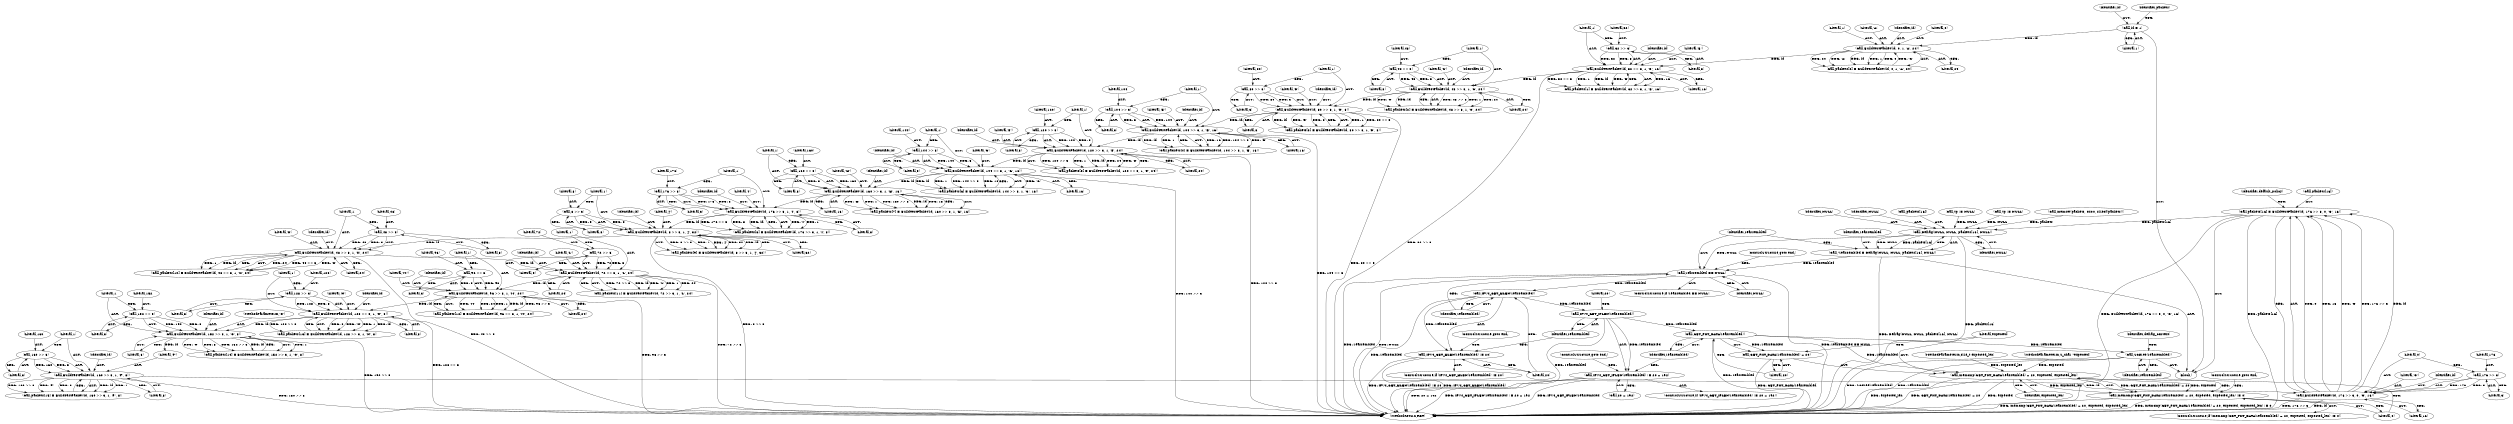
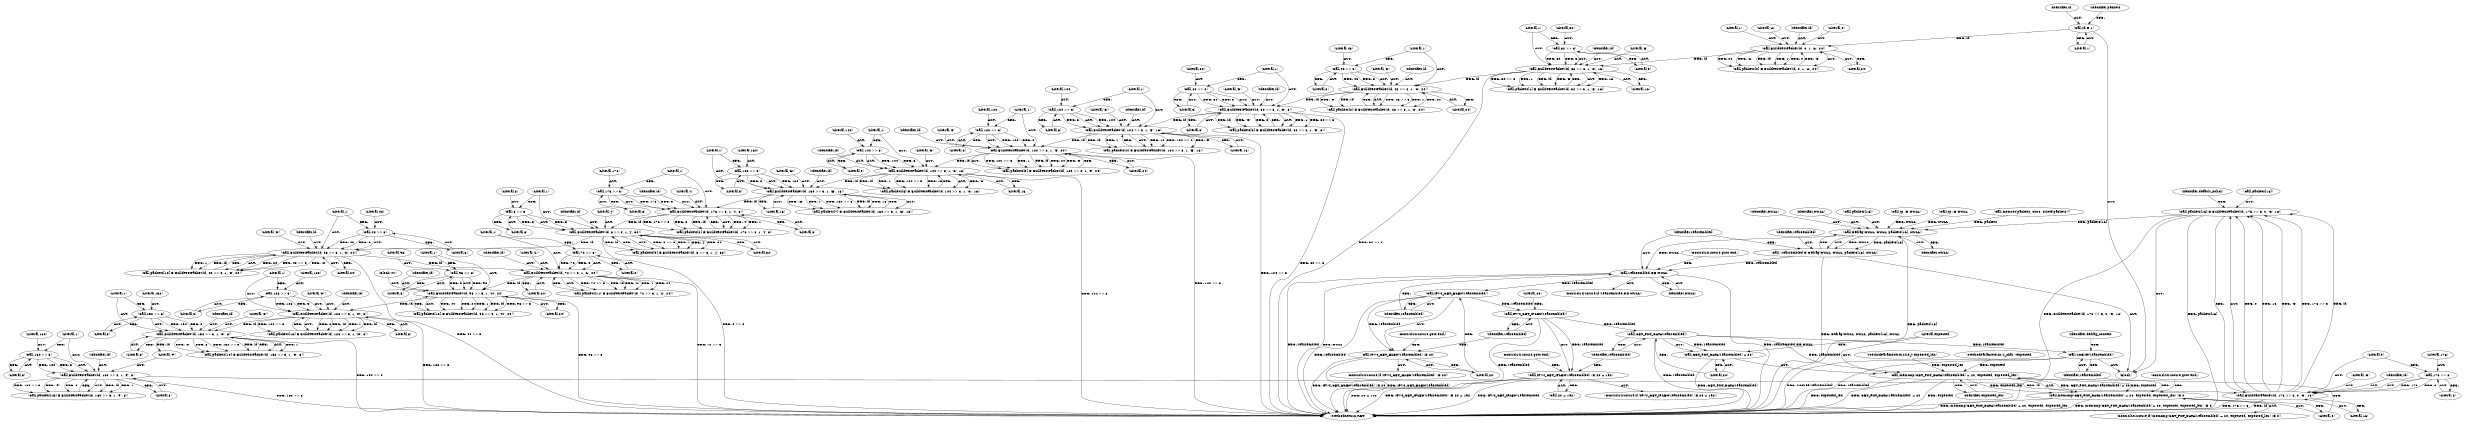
(532, 232) -> none
(399, 273) -> (388, 273)
(264, 314) -> (259, 314)
